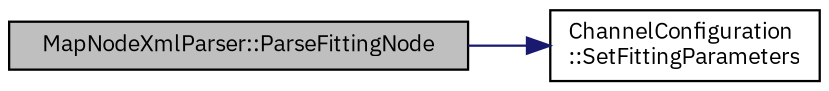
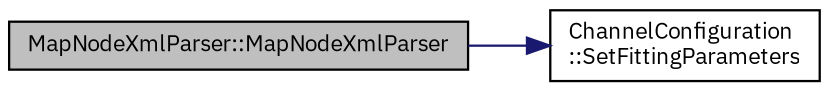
(239, 46) -> (239, 46)
